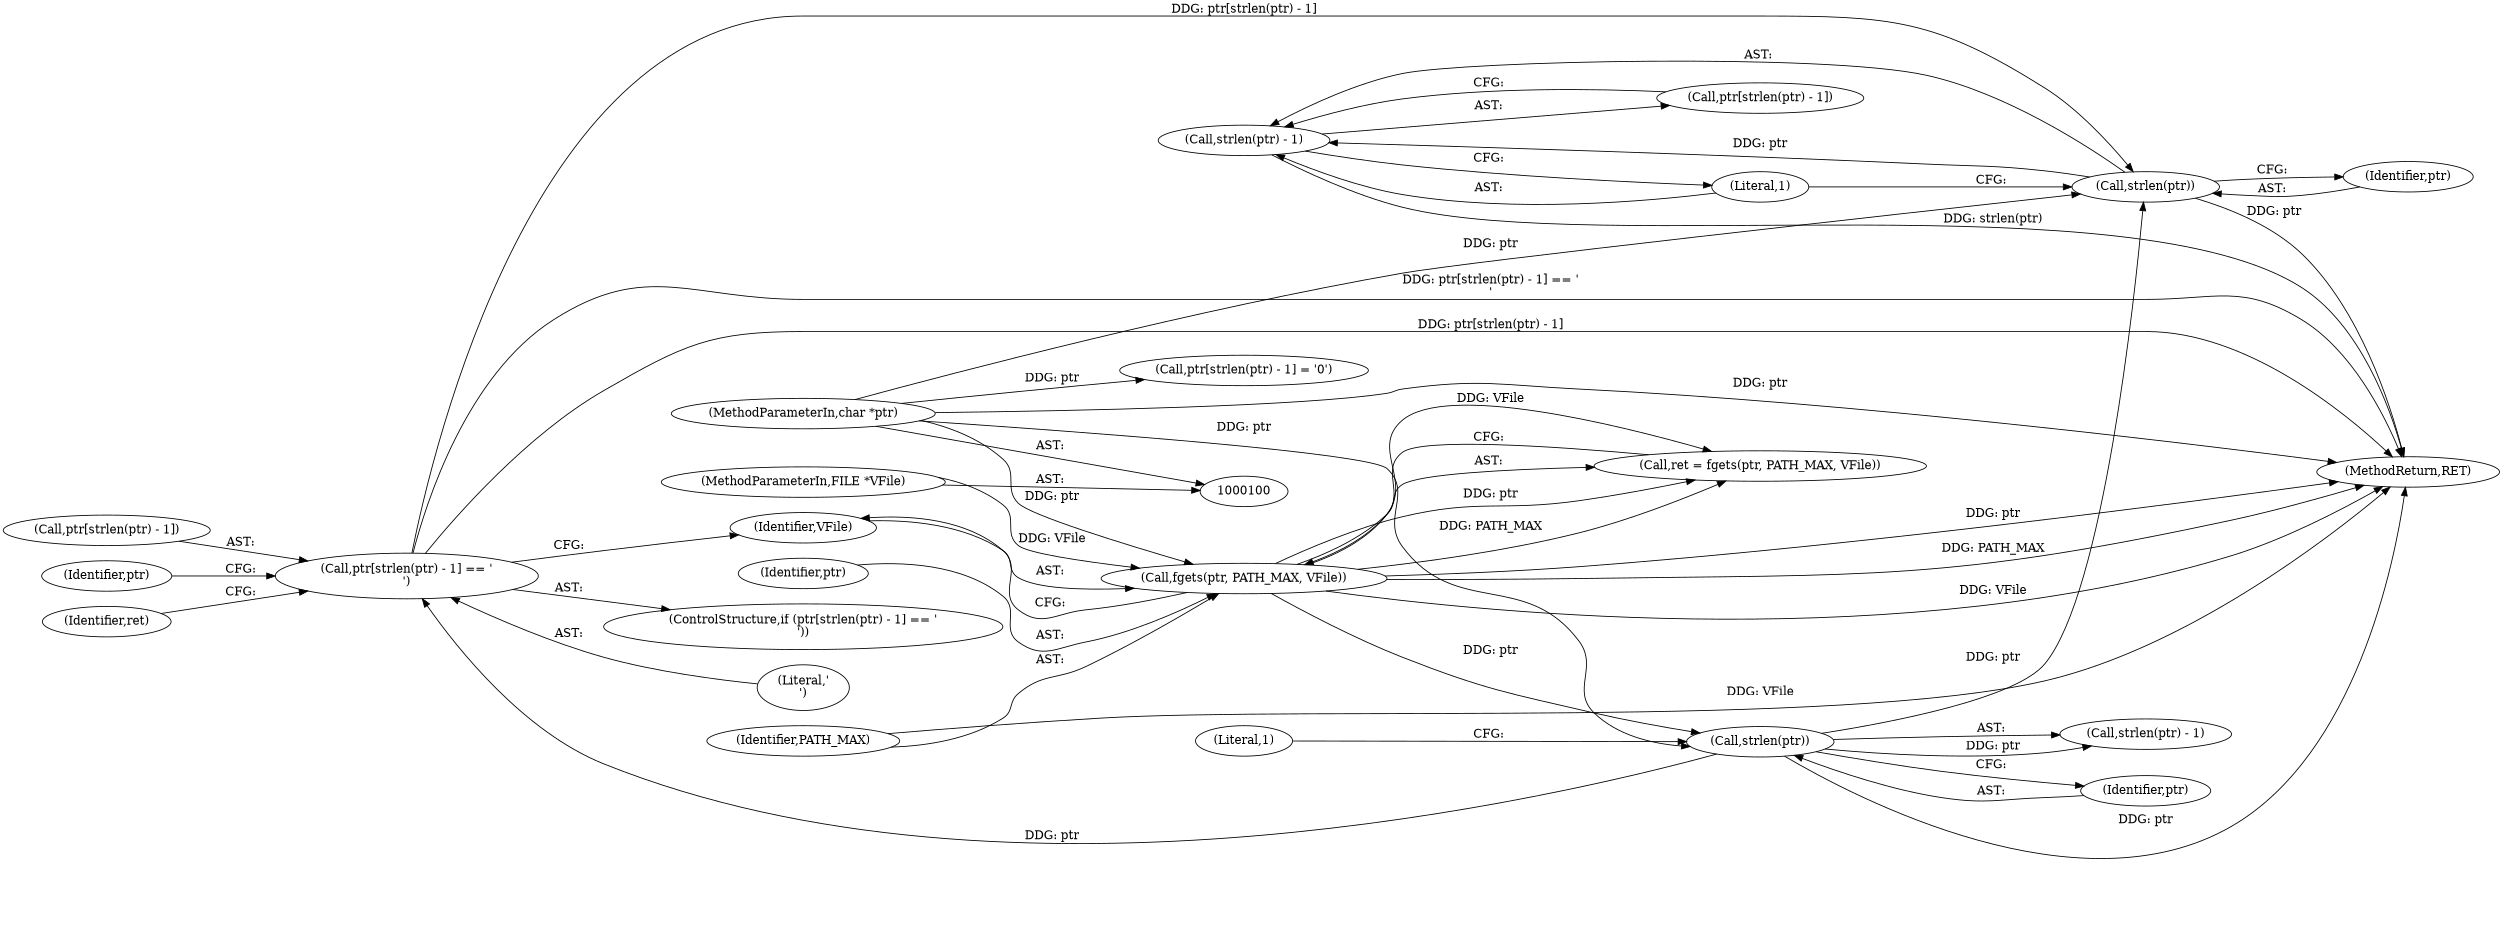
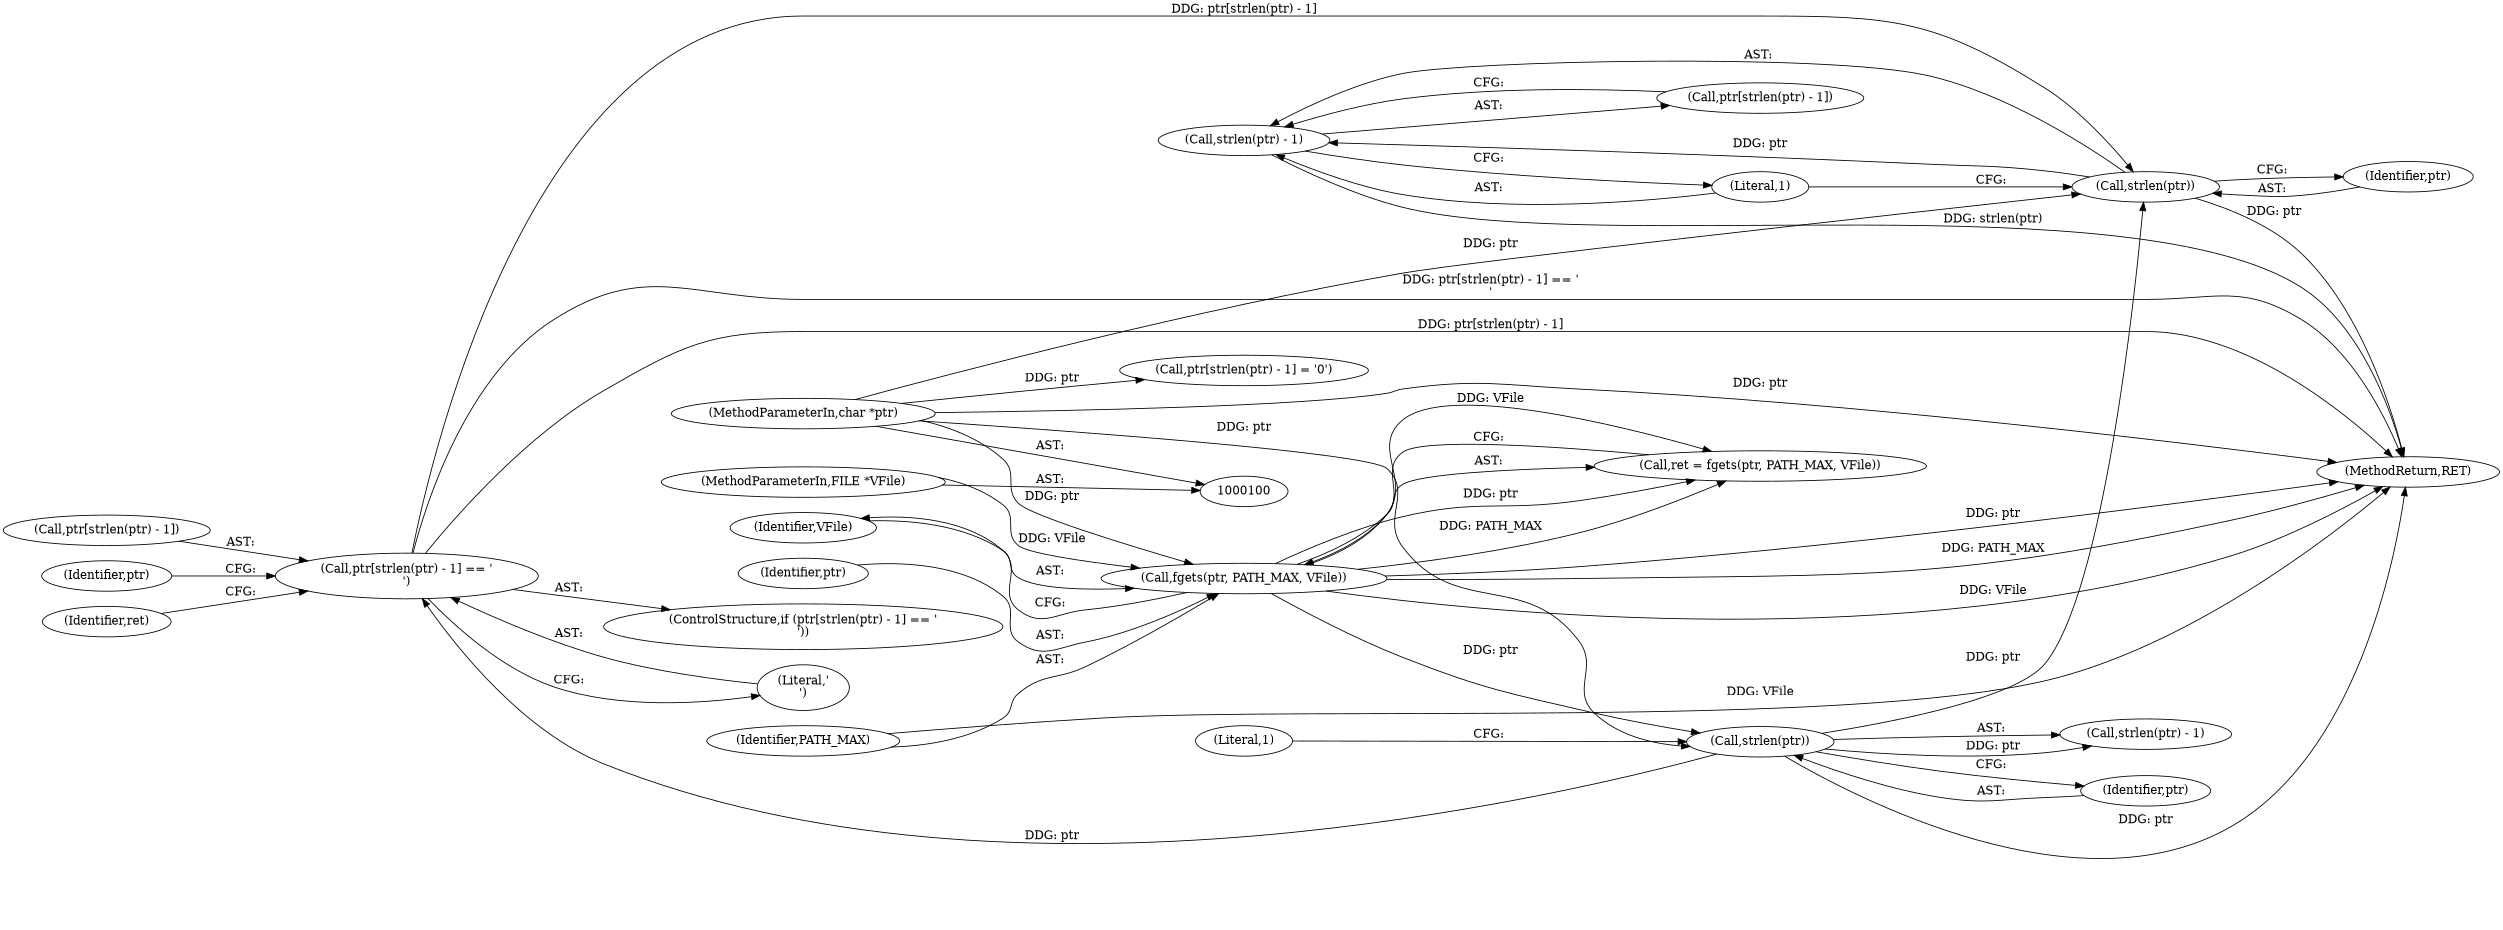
(621, 549) -> (575, 693)
